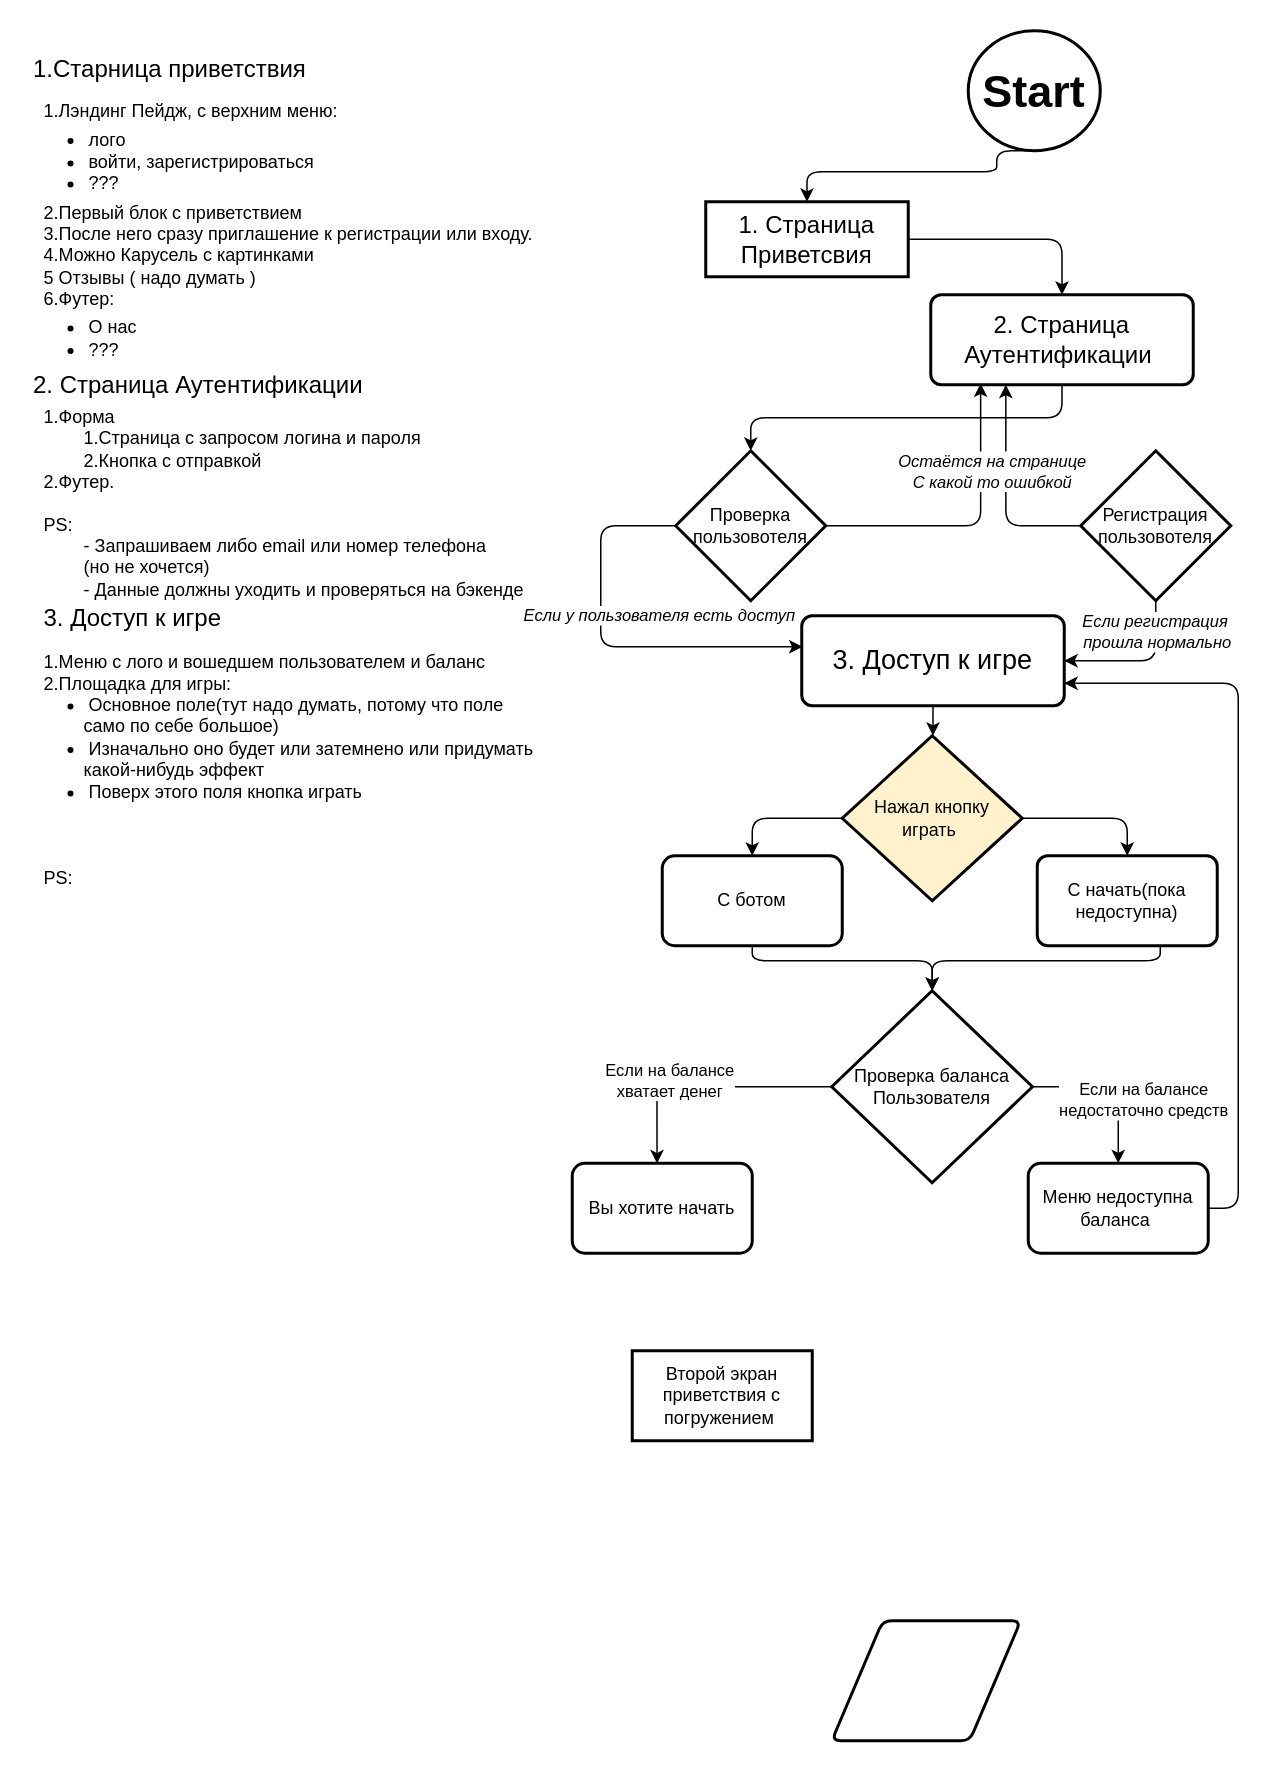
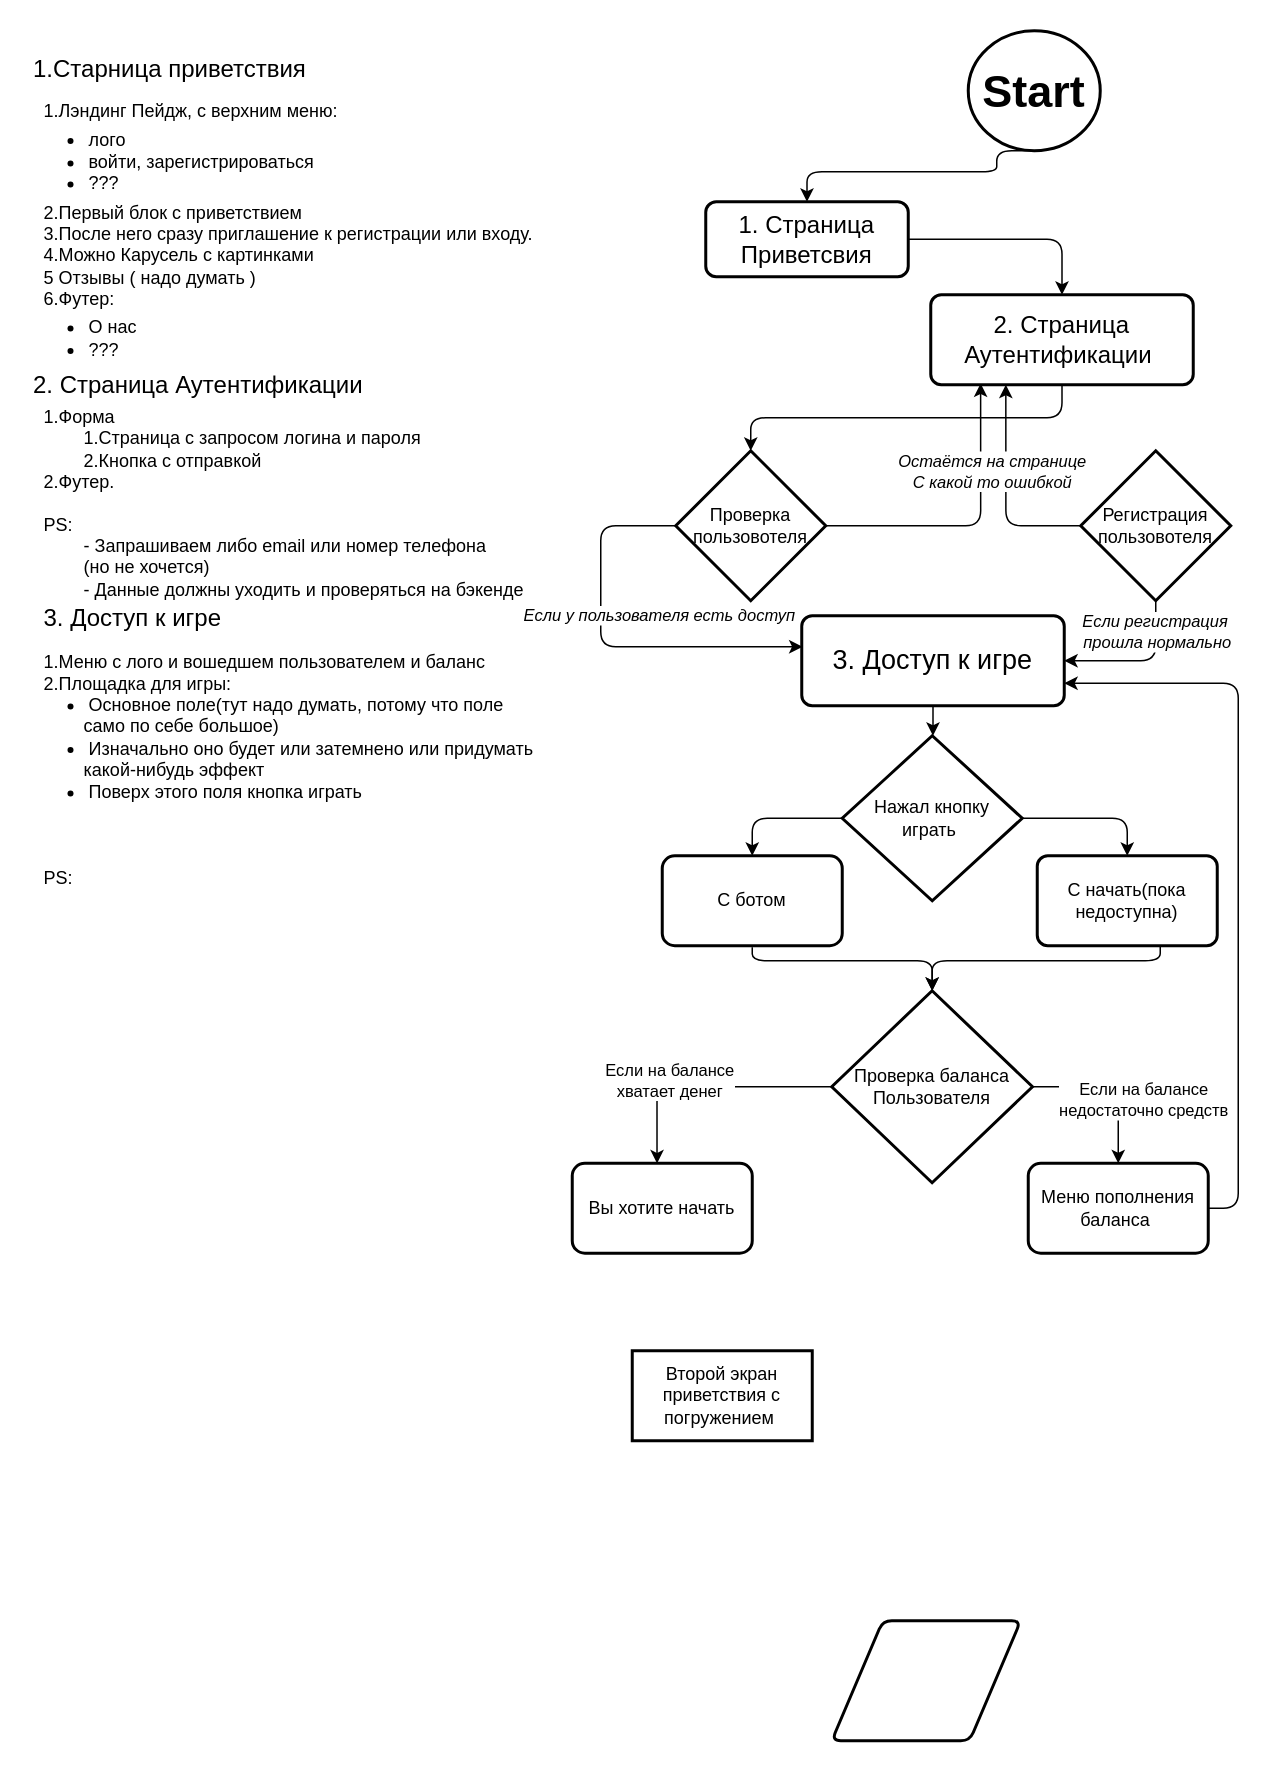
(807, 239) -> (807, 239)
(932, 818) -> (932, 818)
(1118, 1208) -> (1118, 1208)
